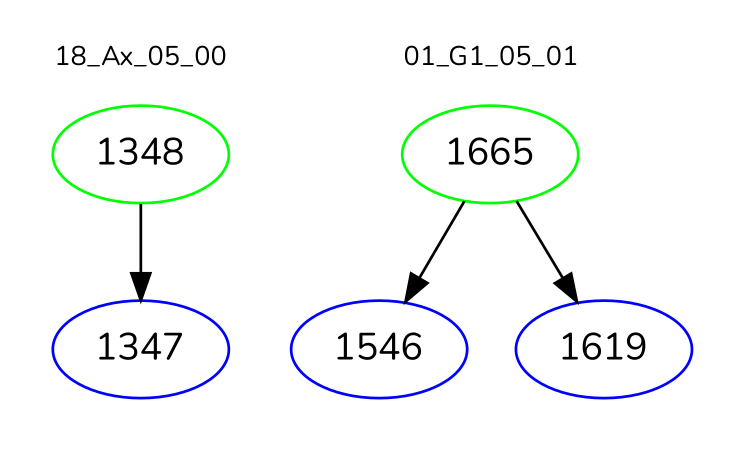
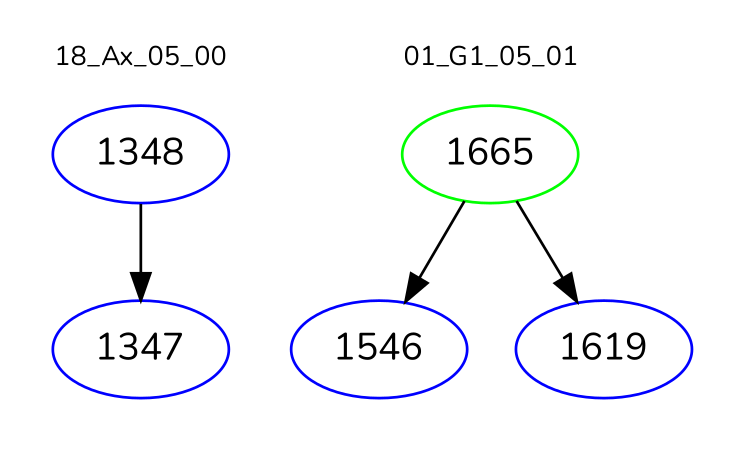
(141, 154) -> (141, 154)
